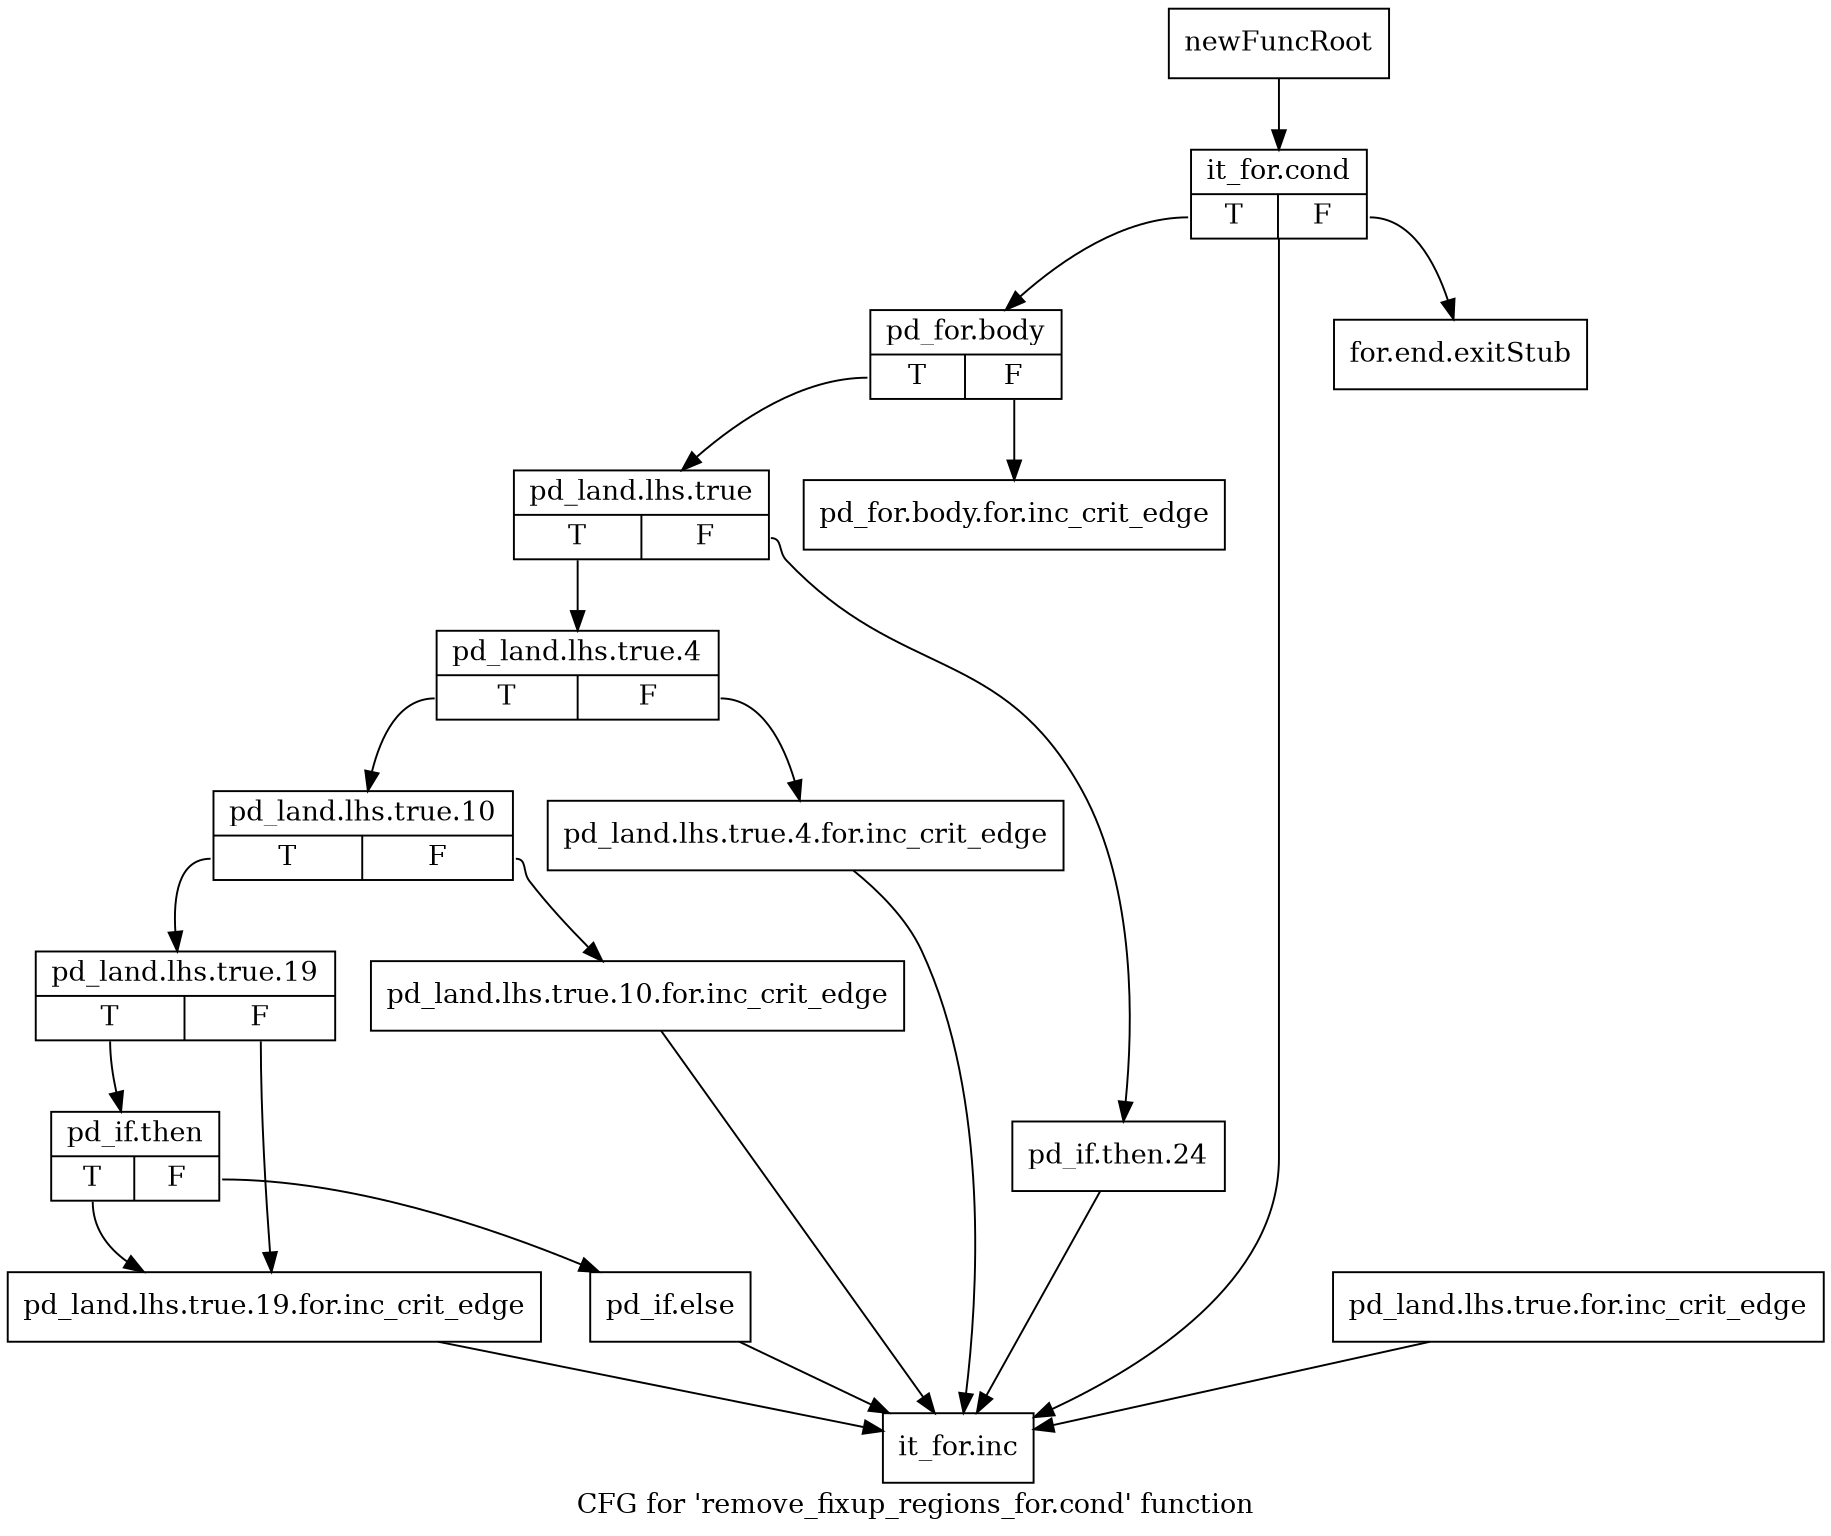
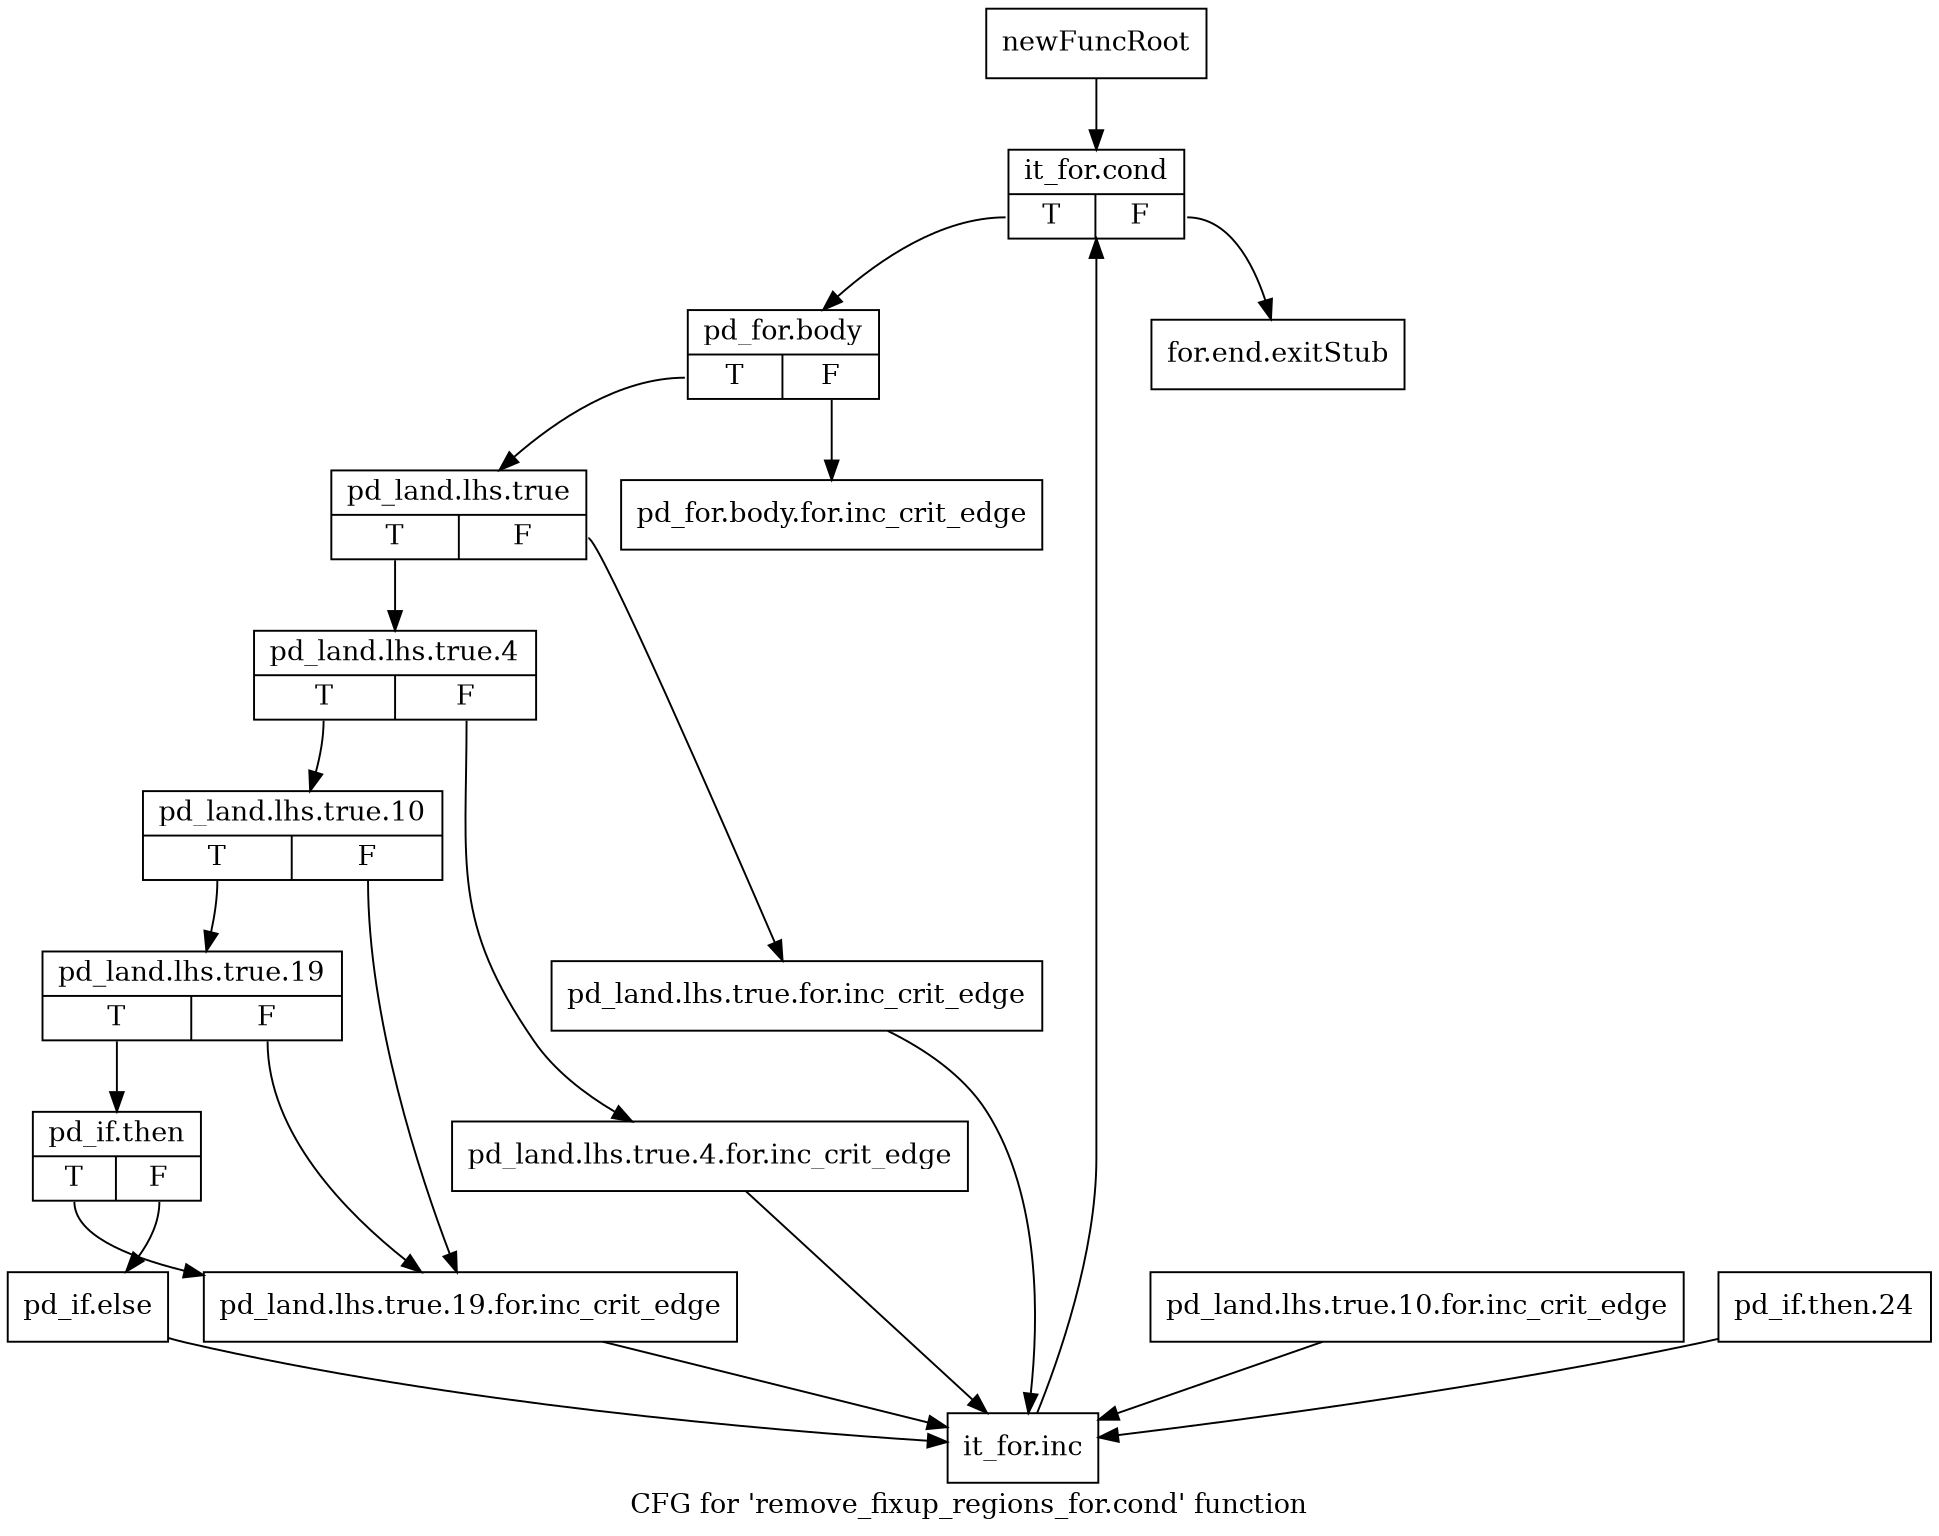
(1057, 752) -> (685, 738)
(1279, 876) -> (1096, 840)
(548, 904) -> (393, 1071)
